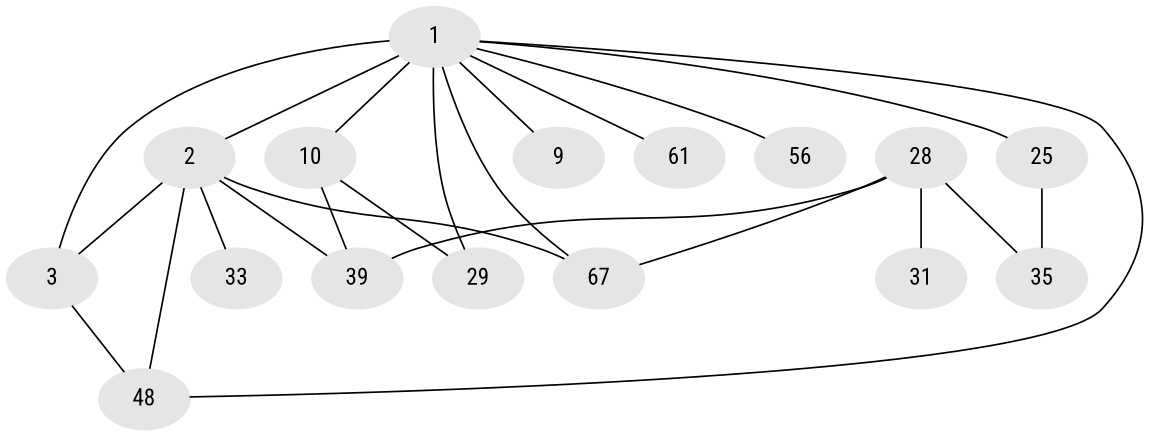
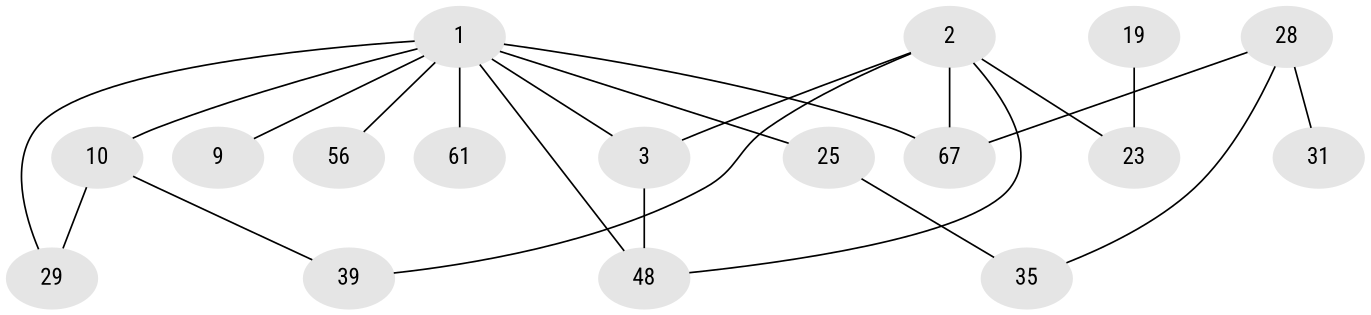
none -> (1134, 37)
(312, 97) -> none
(639, 218) -> none
(237, 279) -> (1134, 158)
